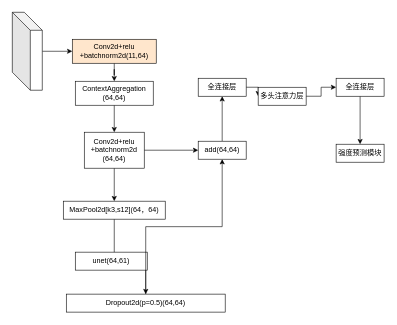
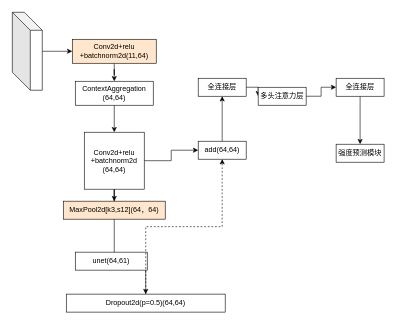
(114, 150) -> (114, 161)
(114, 210) -> (114, 210)
(201, 227) -> (201, 227)
